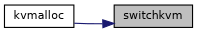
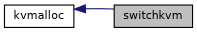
(88, 24) -> (100, 9)
